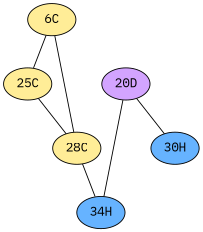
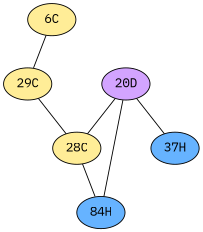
(28, 84) -> (28, 84)
(64, 84) -> (101, 116)
(175, 148) -> (175, 148)
(101, 213) -> (101, 213)
